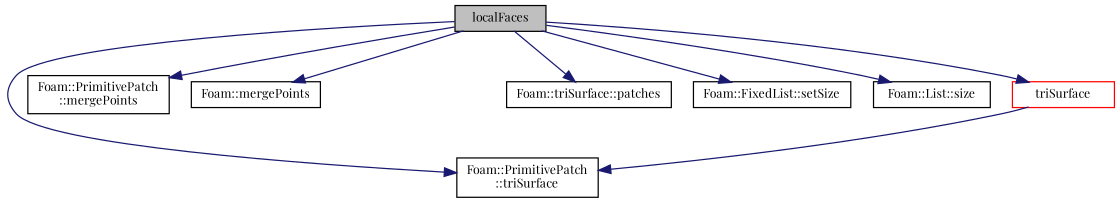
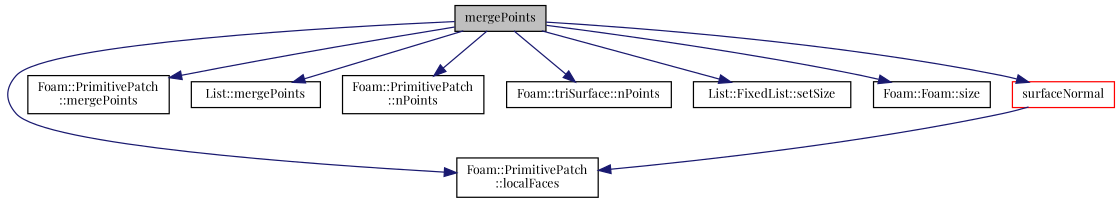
(500, 18) -> (500, 18)
(256, 95) -> (256, 95)
none -> (413, 95)
(589, 95) -> (589, 95)
(772, 95) -> (772, 95)
(932, 95) -> (932, 95)
(1063, 95) -> (1063, 95)
(528, 178) -> (528, 178)
